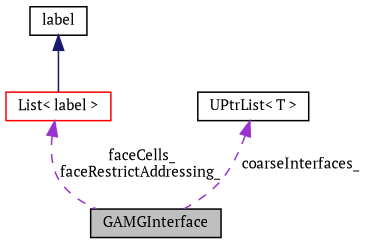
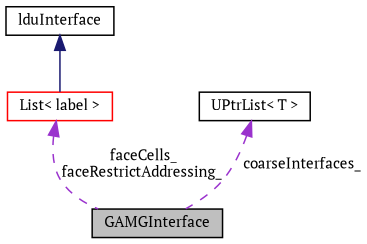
(58, 21) -> (60, 21)
